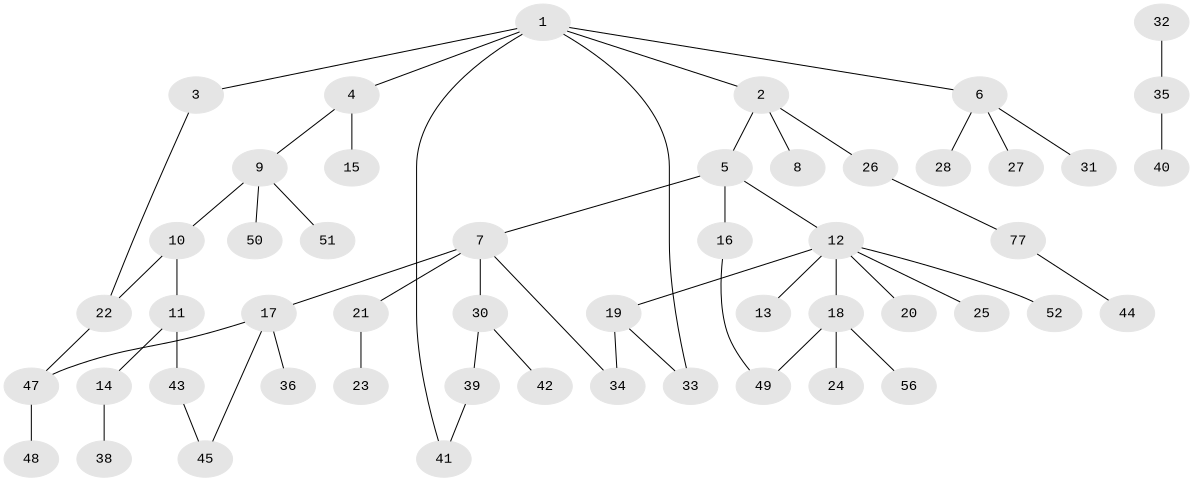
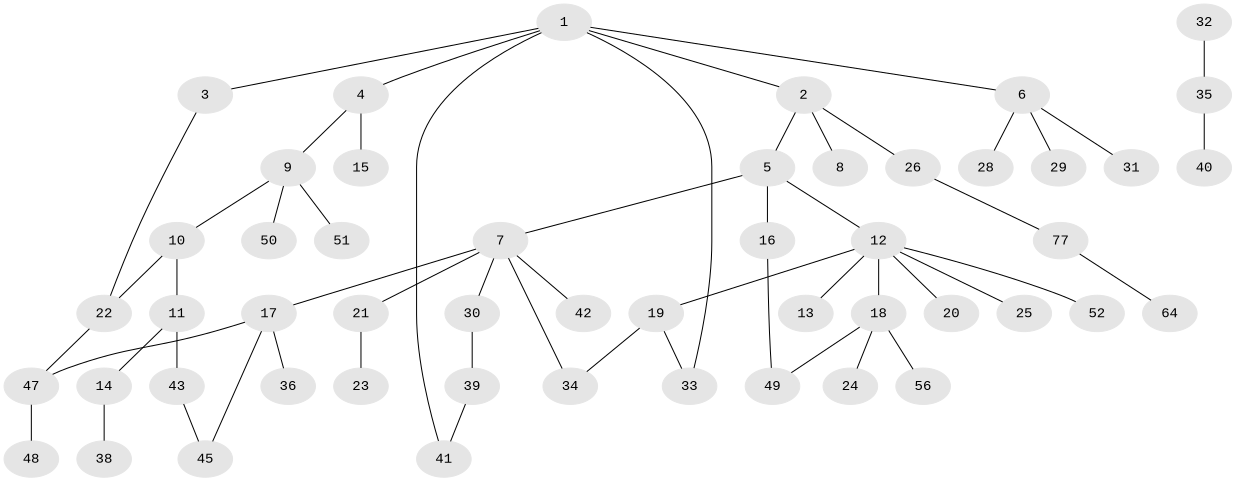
(1016, 168) -> (1059, 168)
(1127, 313) -> (1170, 313)
(513, 350) -> (542, 277)
